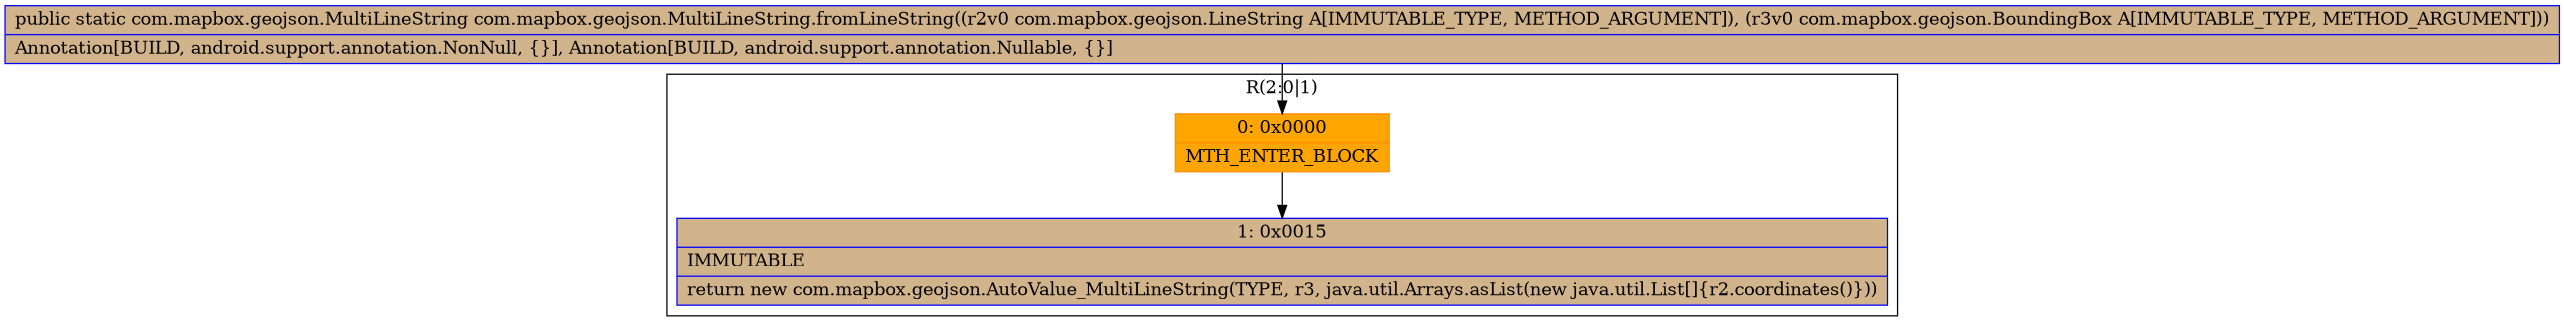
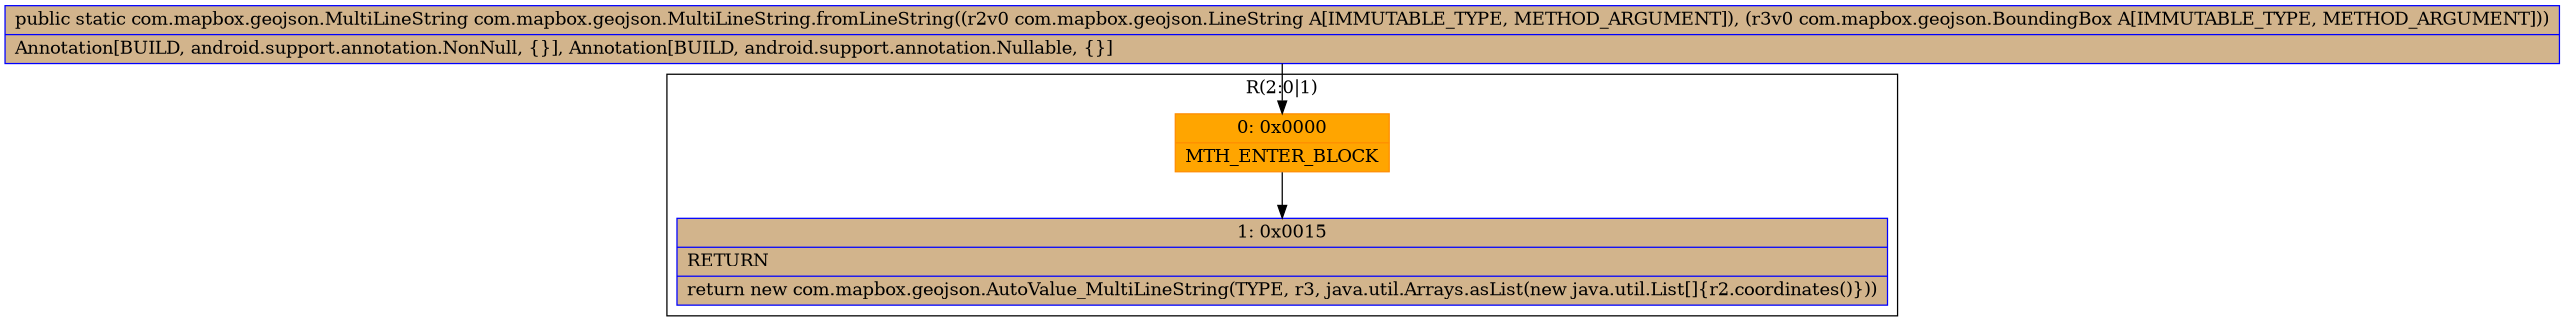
(746, 261) -> (728, 261)
